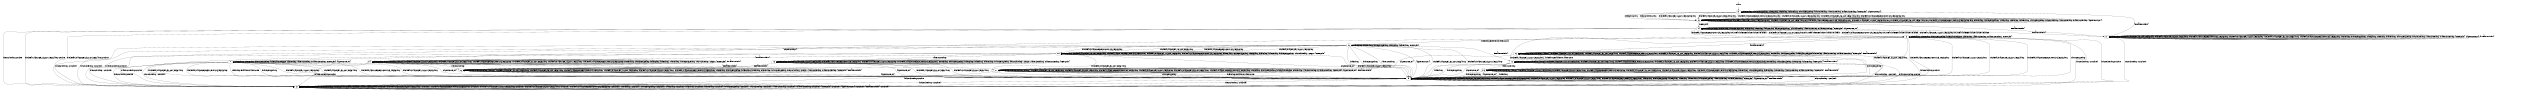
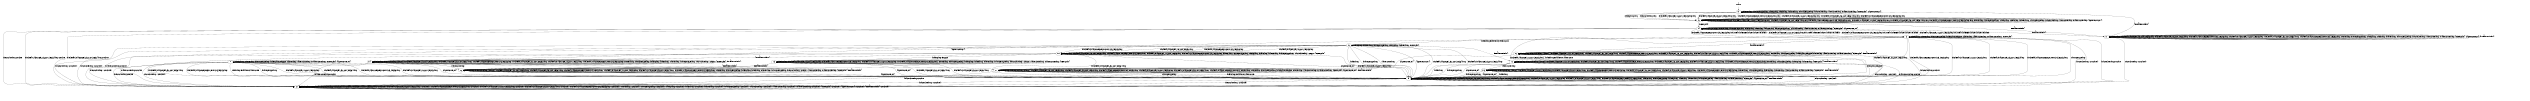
(1069, 43) -> (1177, 45)
(940, 58) -> (940, 58)
(1875, 66) -> (1875, 66)
